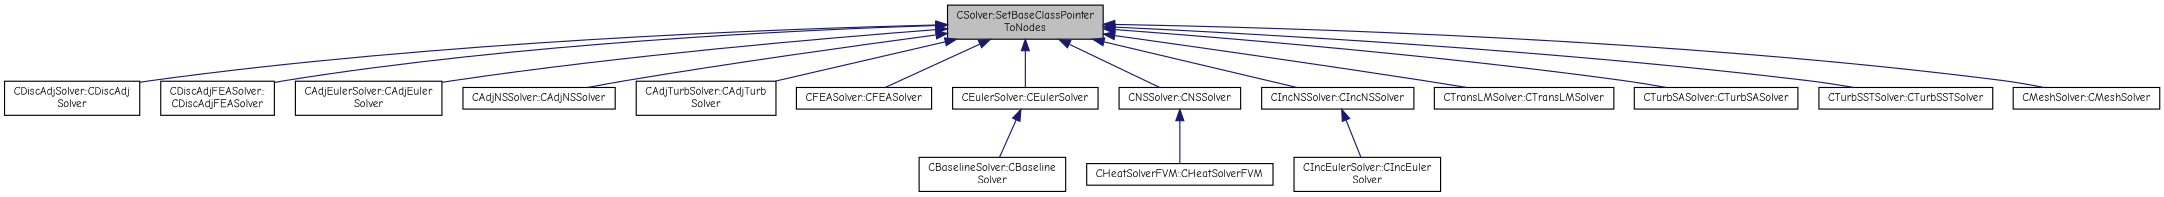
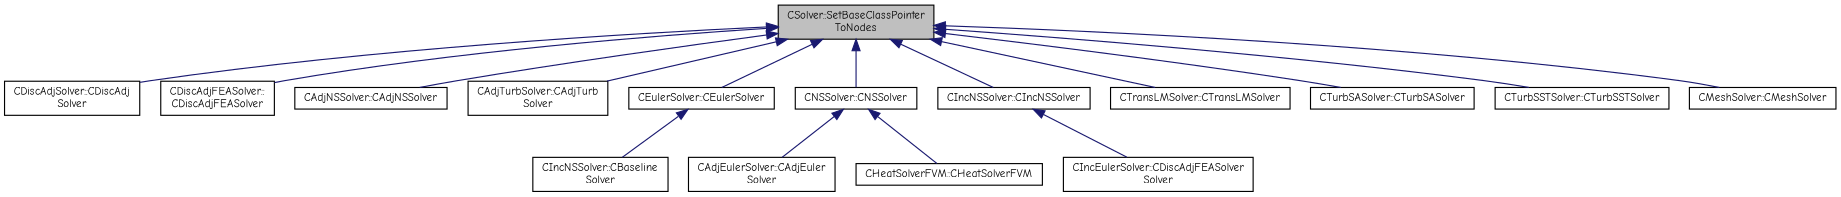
(688, 52) -> (808, 137)
(864, 98) -> none
(992, 174) -> (600, 174)
(1367, 174) -> (1158, 174)
